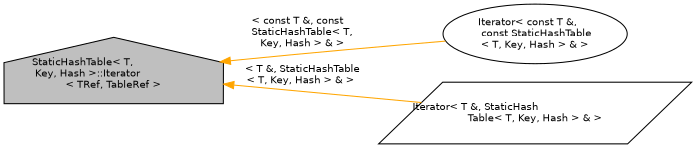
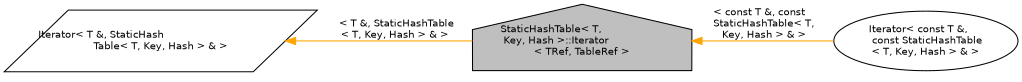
(328, 94) -> (384, 41)
